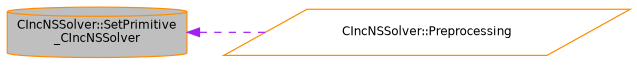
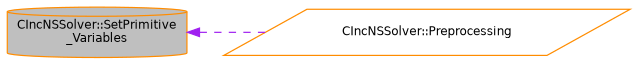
(97, 32) -> (97, 32)
